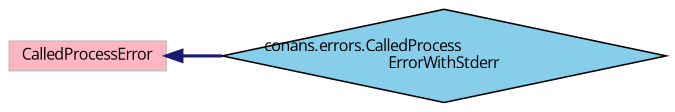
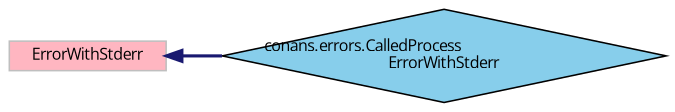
(88, 56) -> (88, 56)
